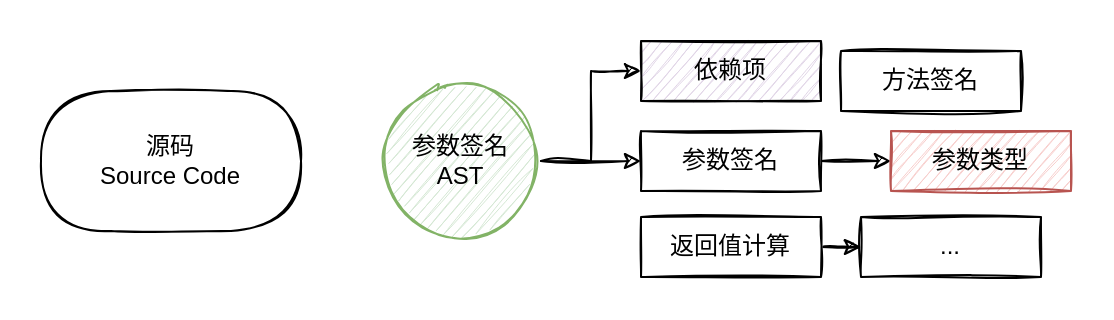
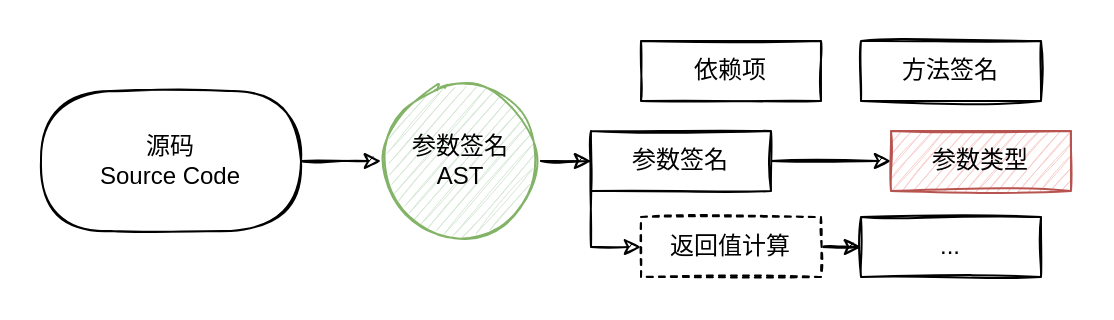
(731, 71) -> (731, 71)
(591, 81) -> none
(931, 81) -> (951, 71)
none -> (336, 161)
(731, 161) -> (681, 161)
none -> (591, 239)
(731, 247) -> (731, 247)
